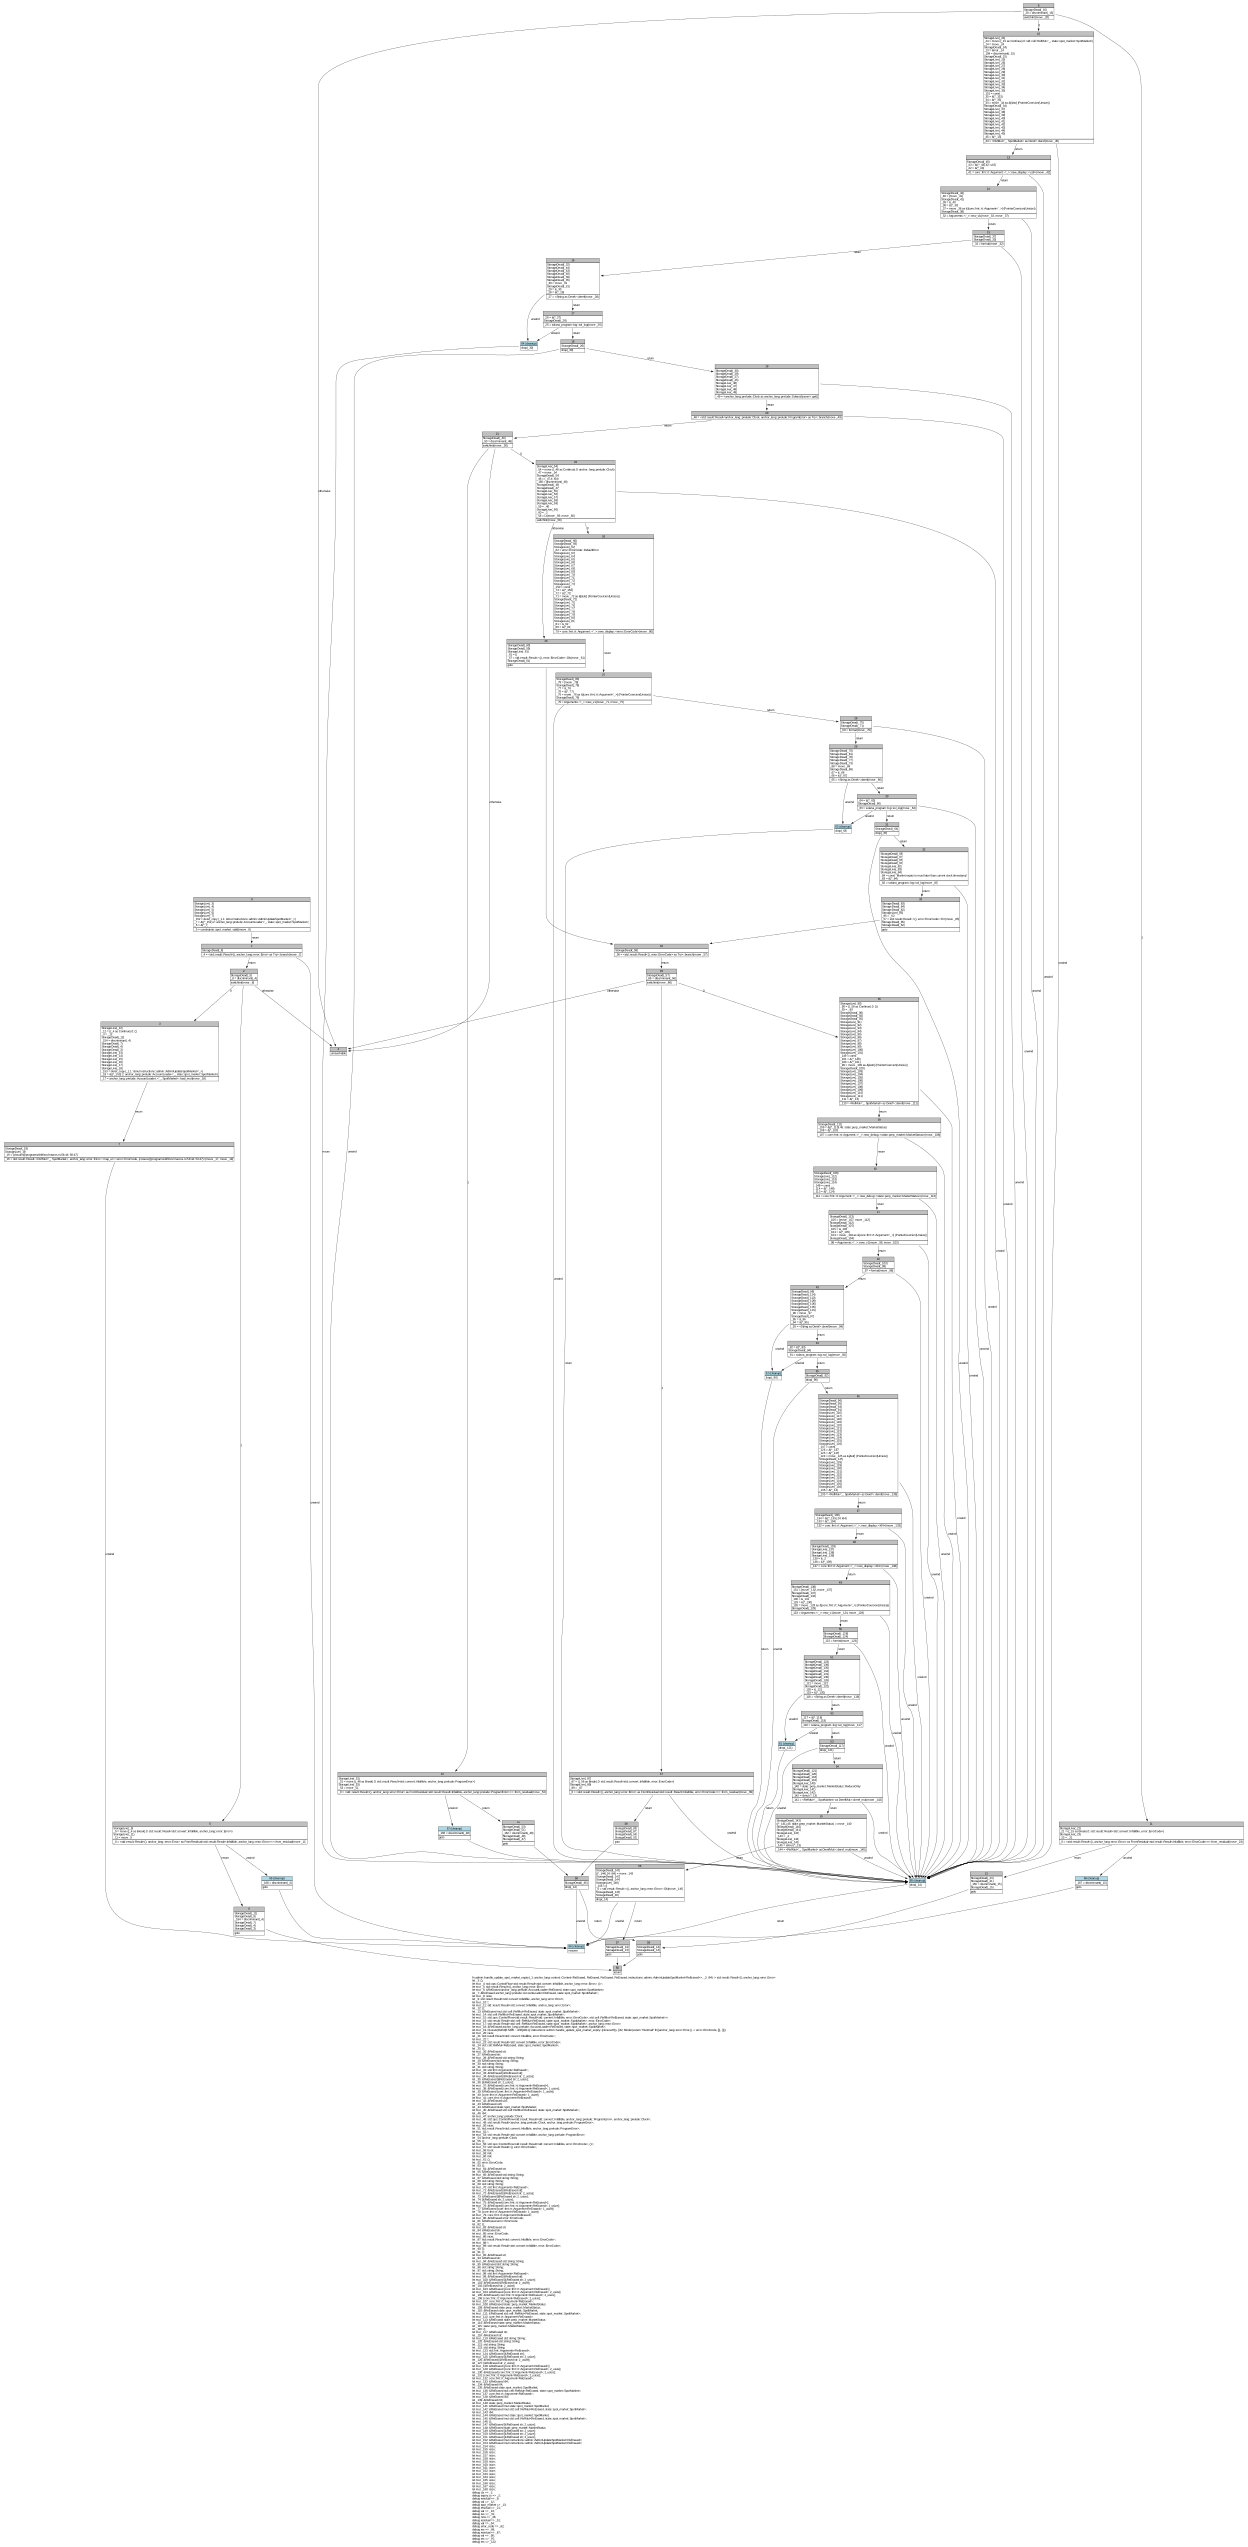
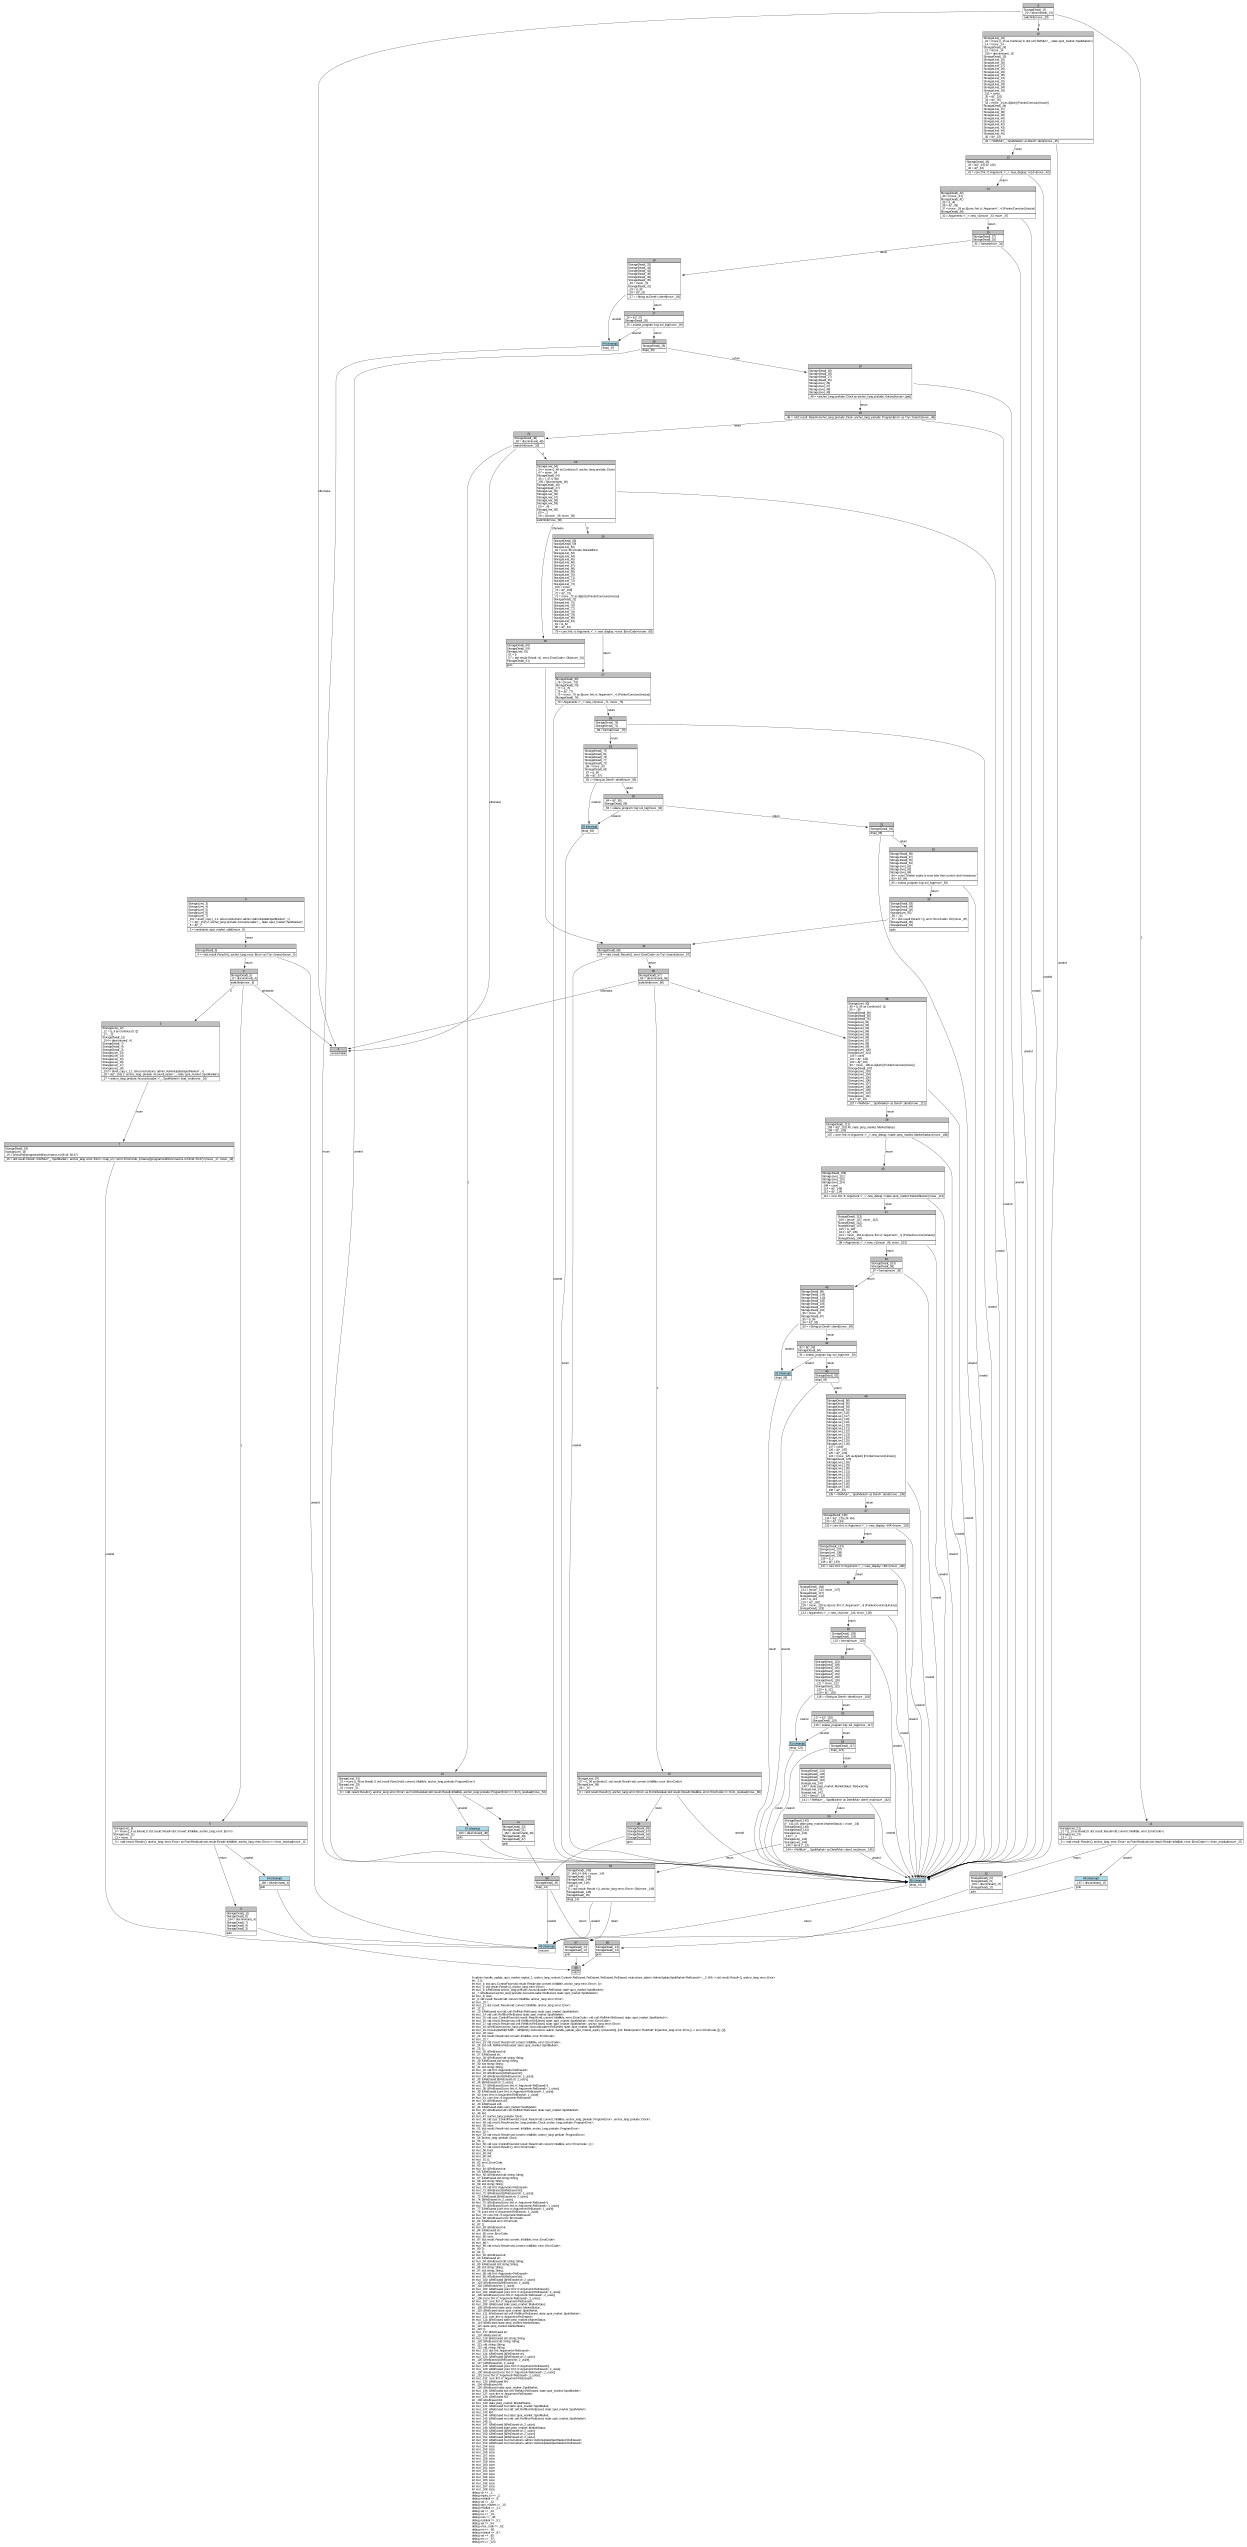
(978, 1338) -> (570, 1559)
